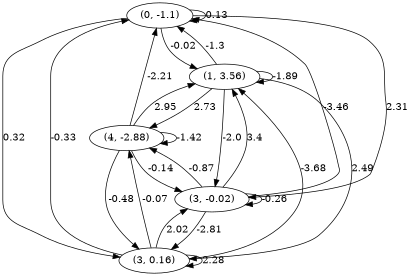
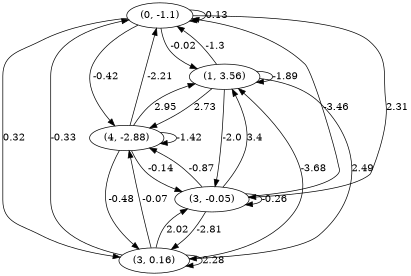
none -> (93, 65)
(212, 199) -> (212, 199)
